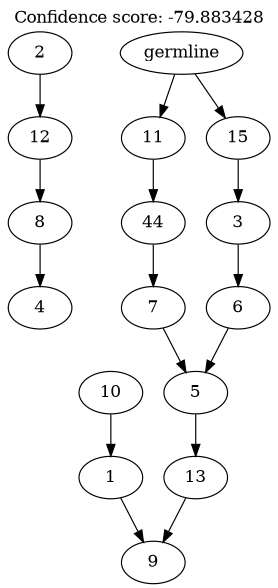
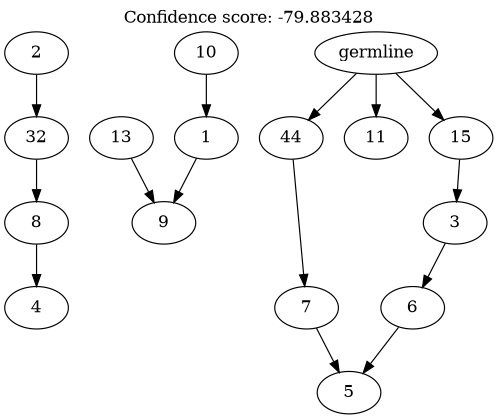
(40, 138) -> (37, 138)
(153, 175) -> (337, 92)
(196, 429) -> none
